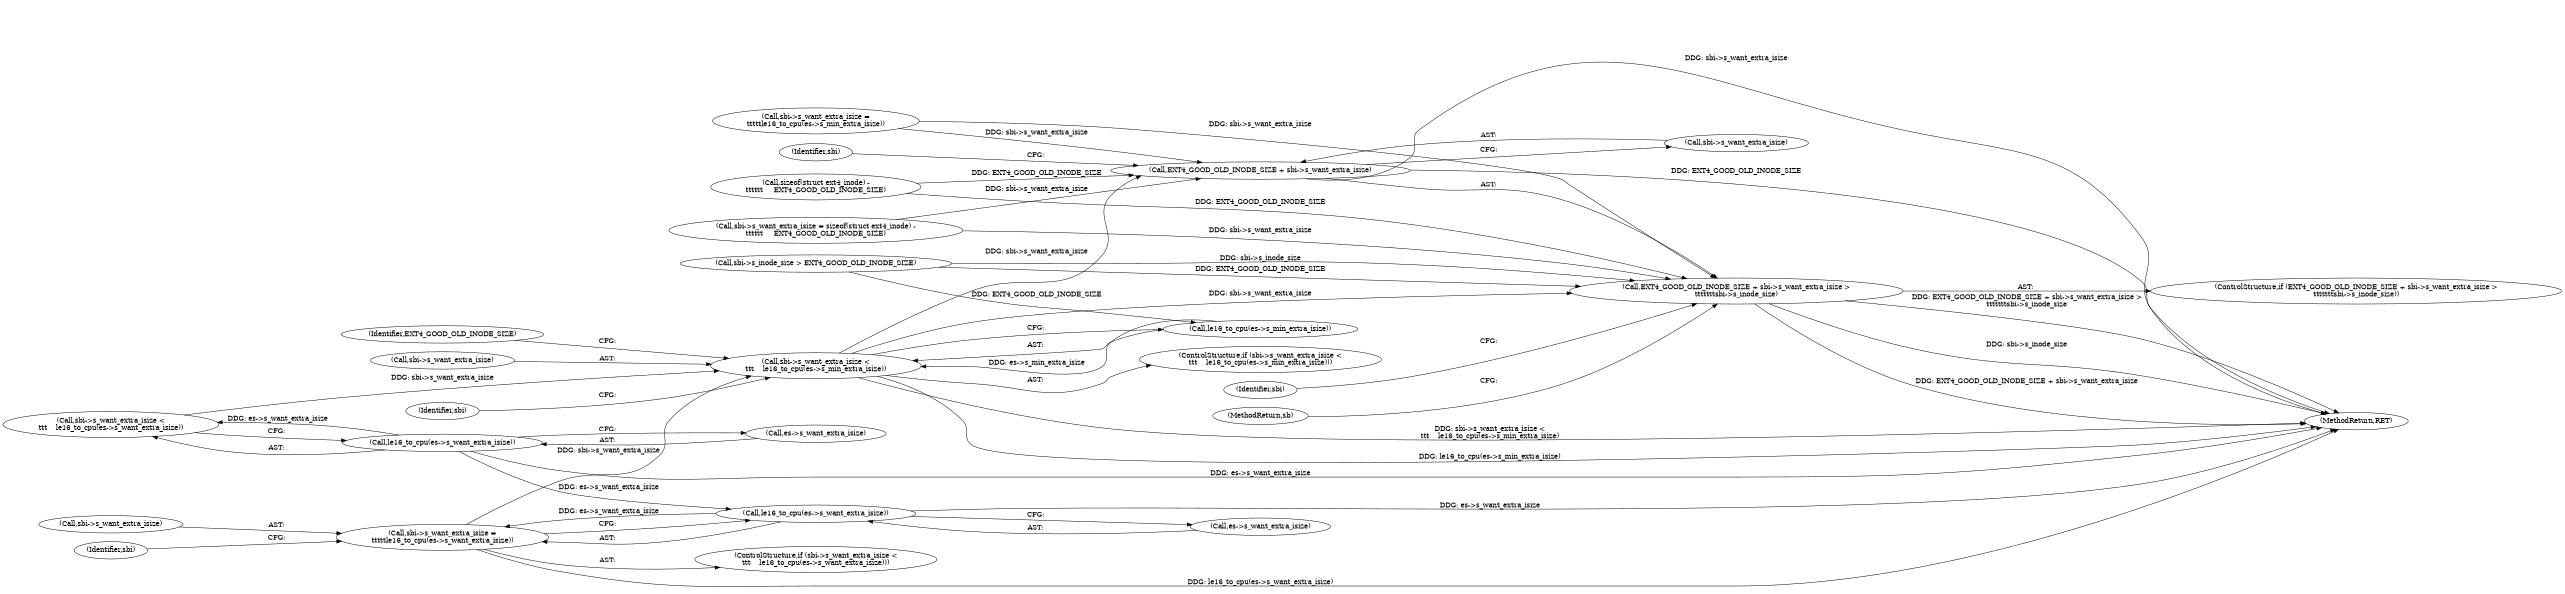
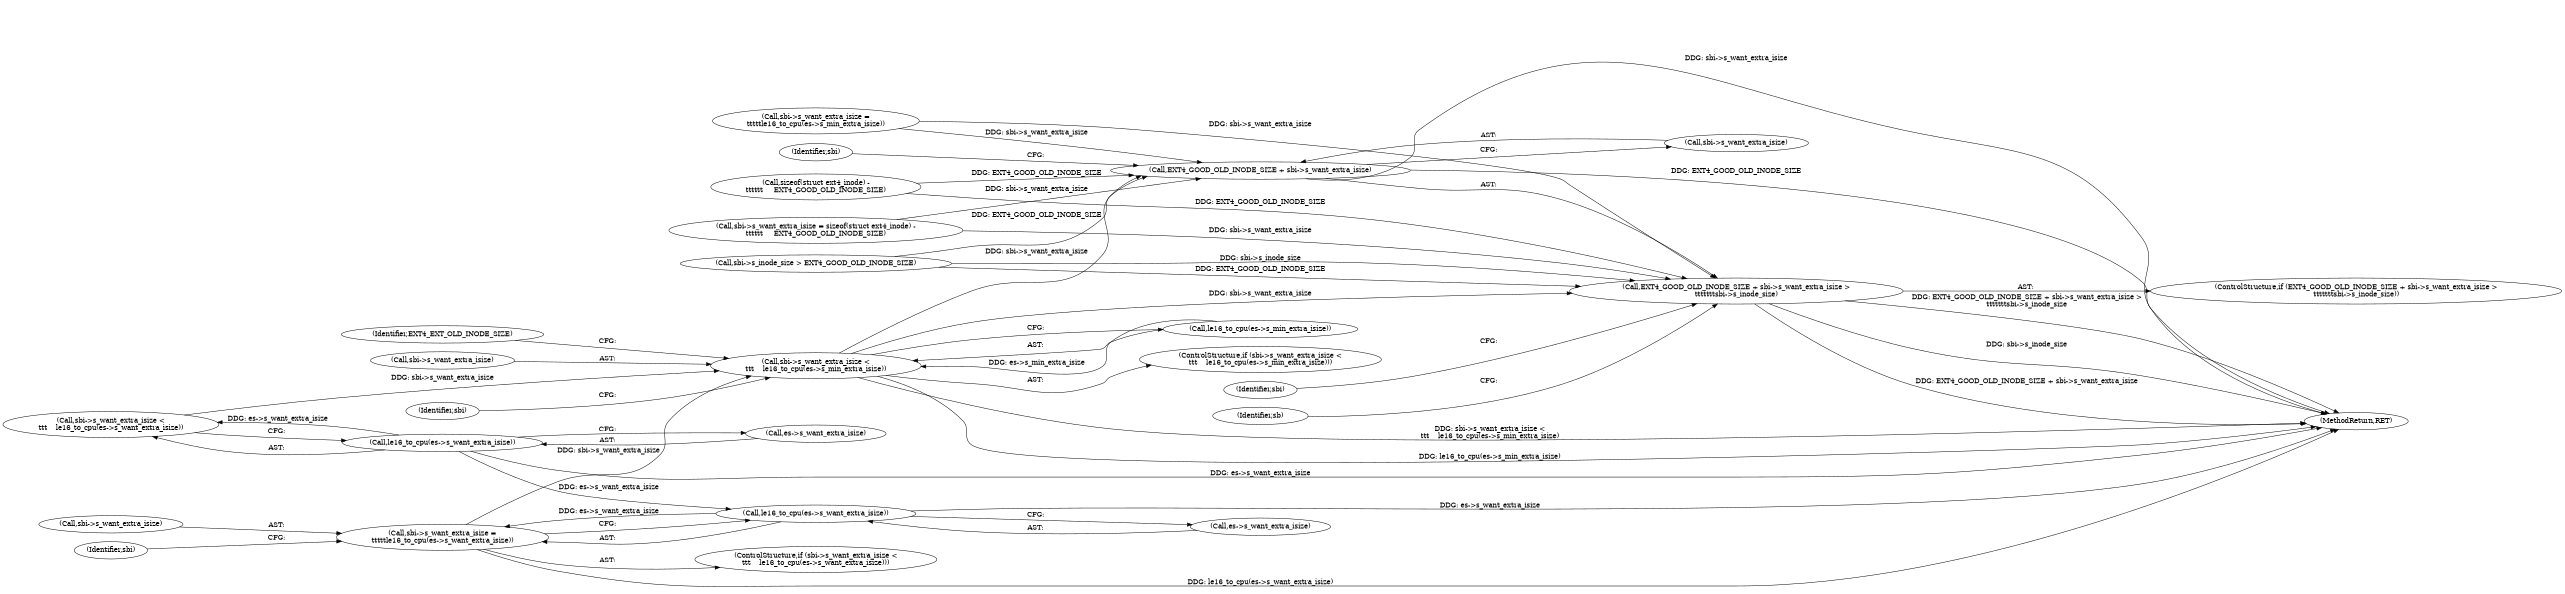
(1019, 305) -> (1032, 245)
(443, 334) -> (443, 334)
(1260, 416) -> (1260, 416)
